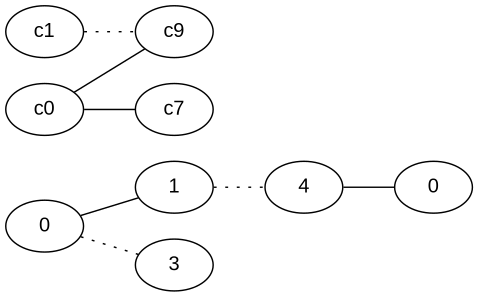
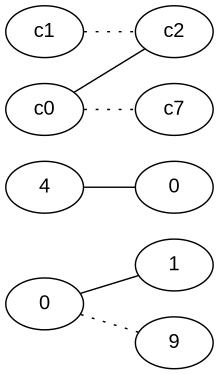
(174, 32) -> (174, 32)
(110, 109) -> (110, 109)
(239, 187) -> none
(174, 265) -> (174, 343)
